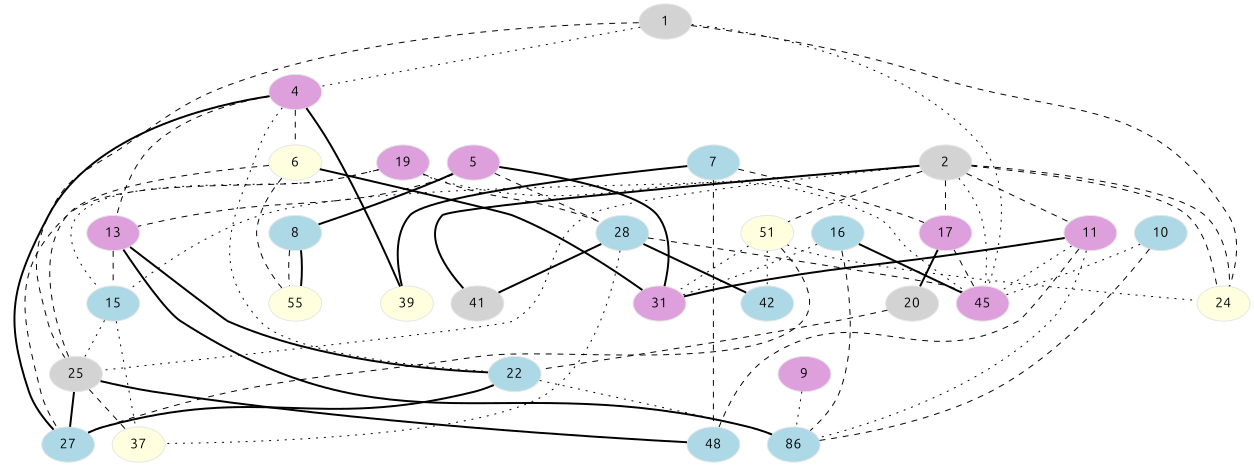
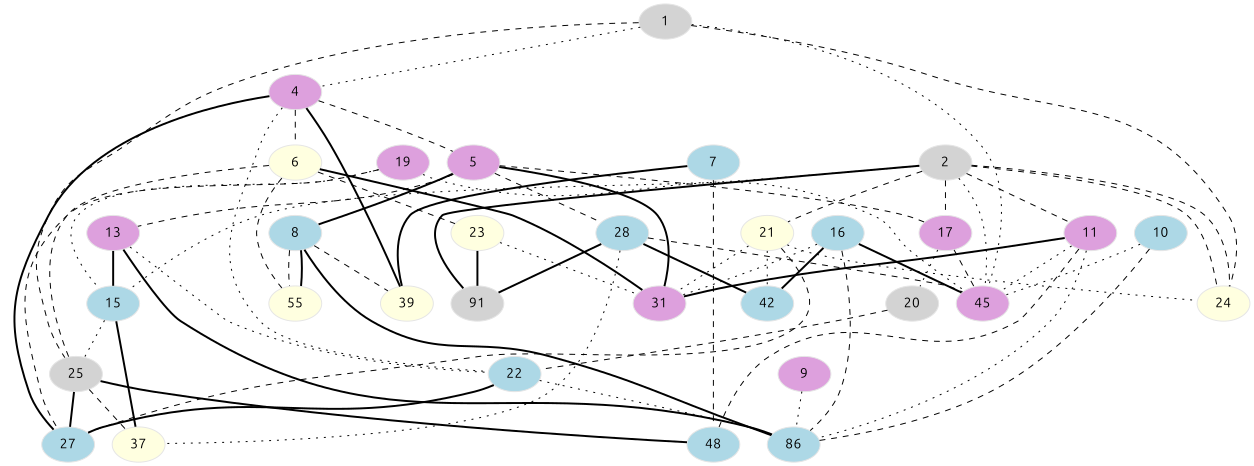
(172, 131) -> (386, 125)
(832, 193) -> (735, 189)
(553, 207) -> none
none -> (477, 233)
(767, 233) -> (767, 233)
(113, 268) -> (113, 268)
none -> (351, 268)
none -> (803, 268)
(929, 268) -> (929, 268)
(533, 303) -> none
(477, 304) -> (477, 304)
(268, 336) -> (268, 336)
none -> (501, 348)
(126, 374) -> (126, 374)
